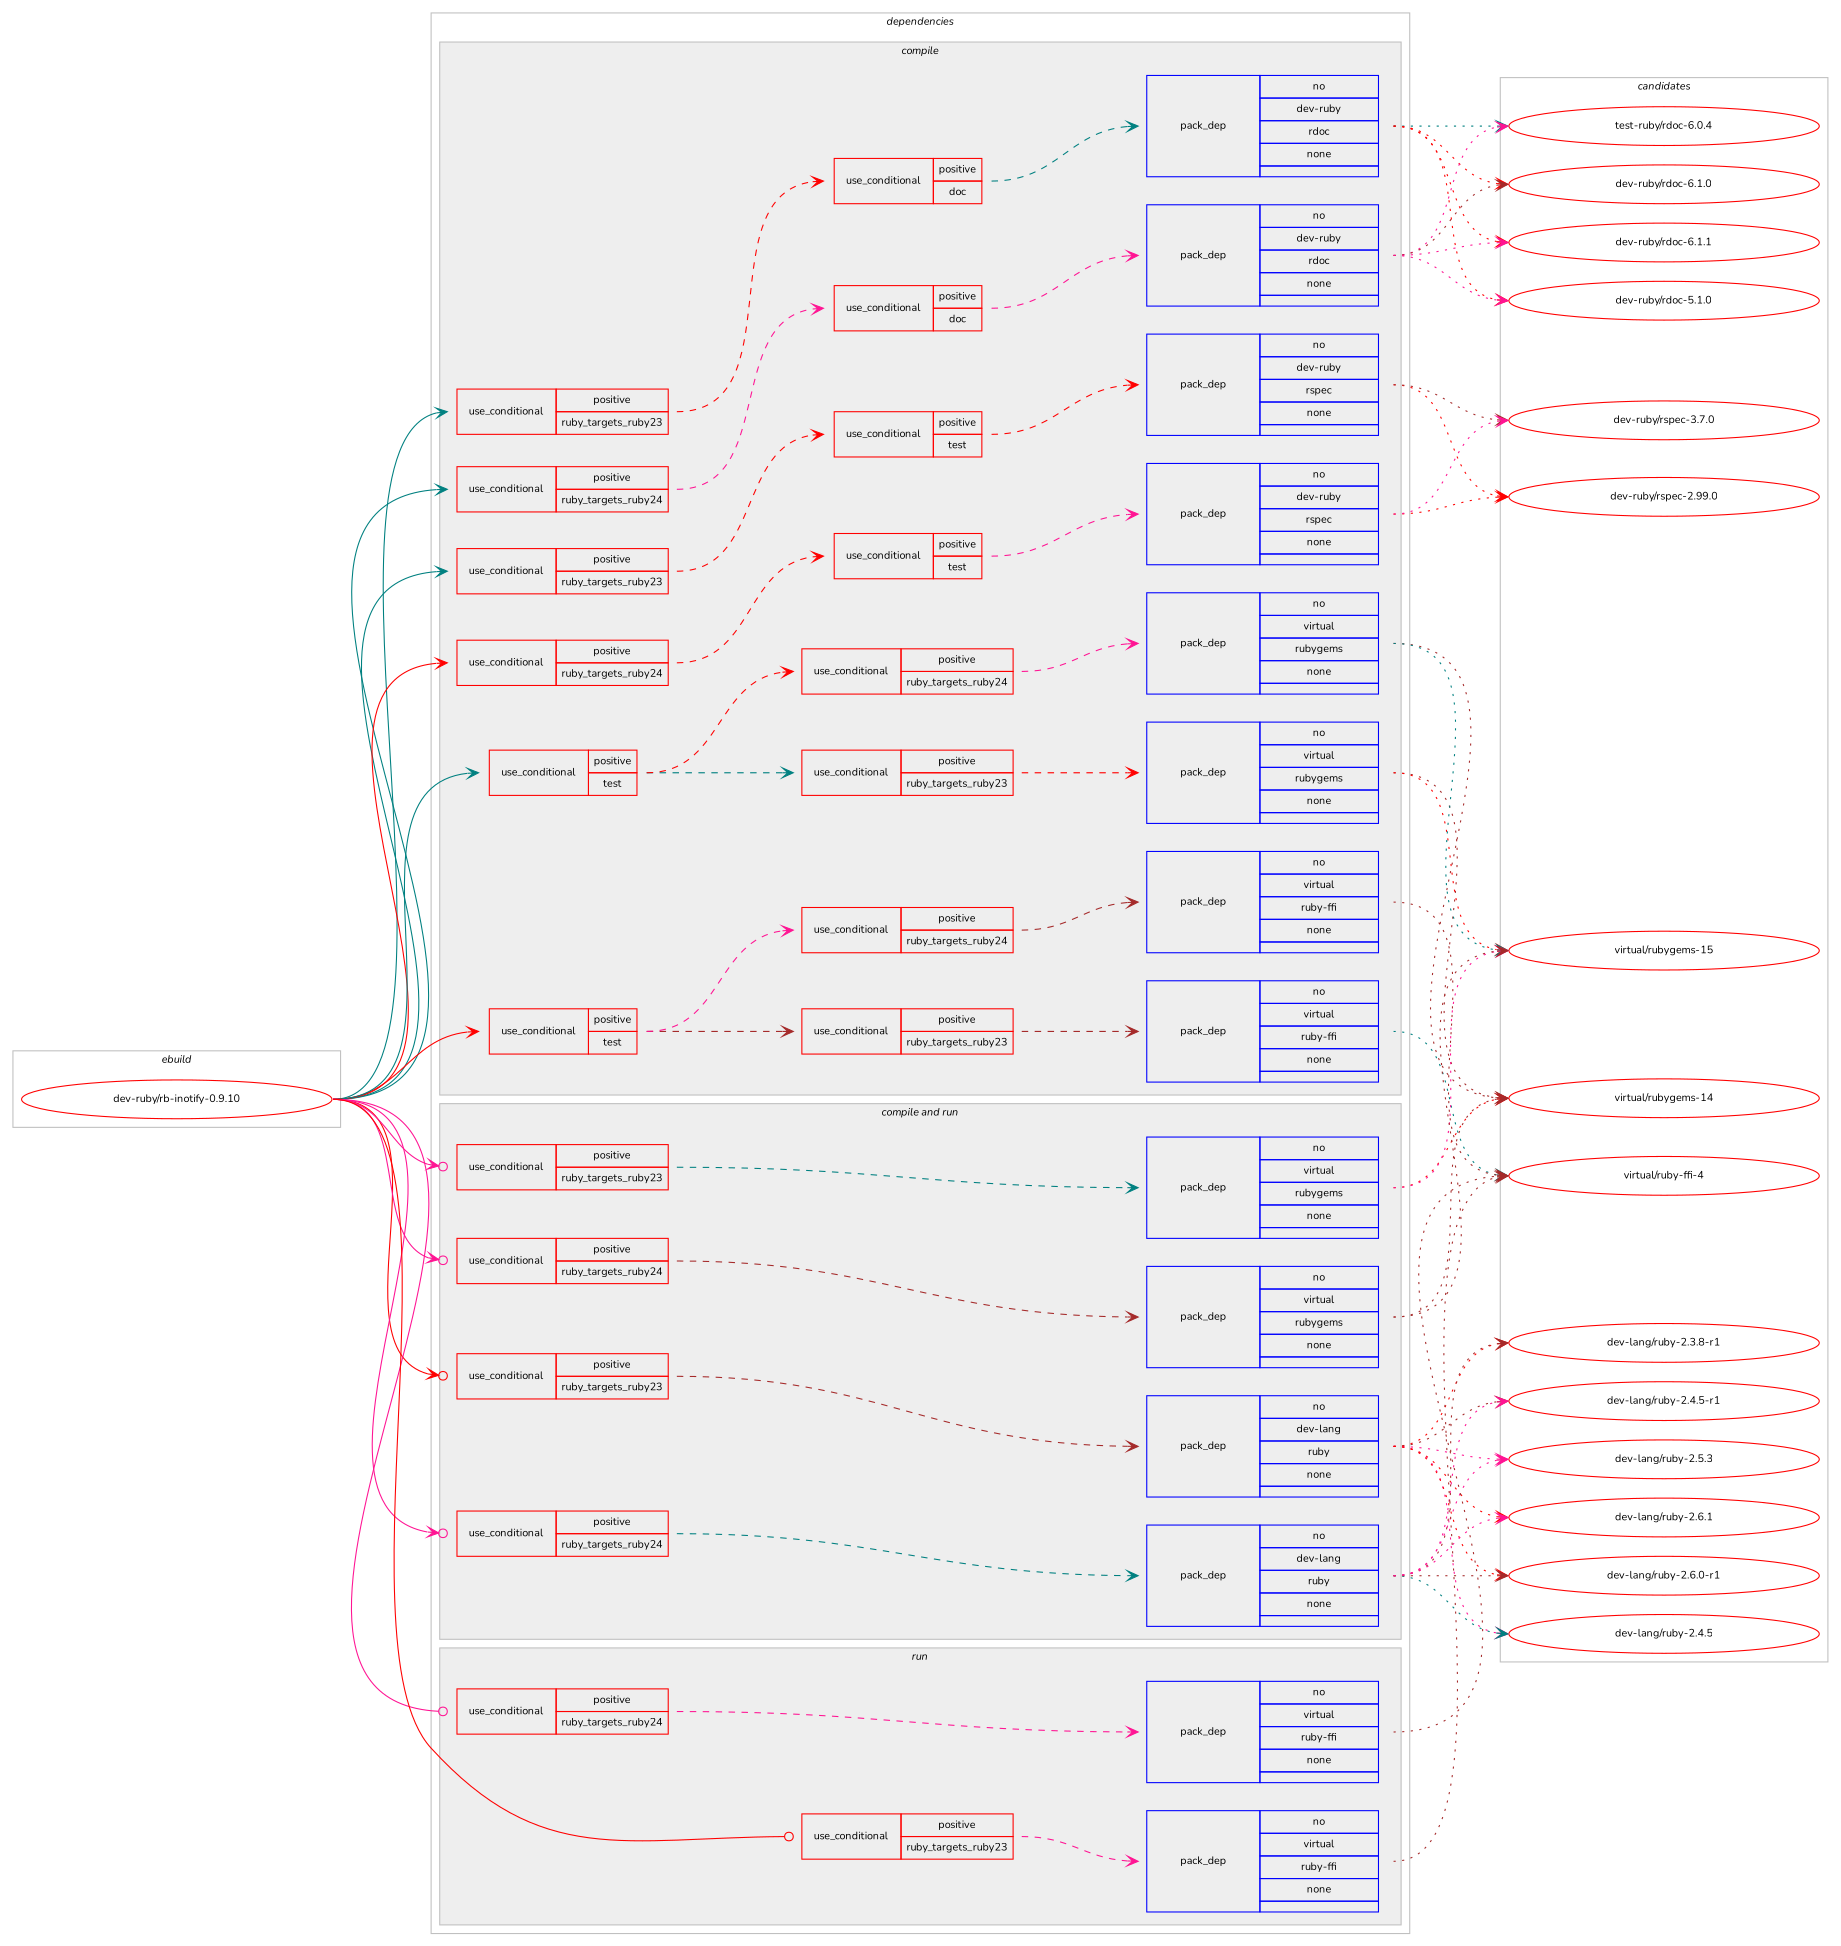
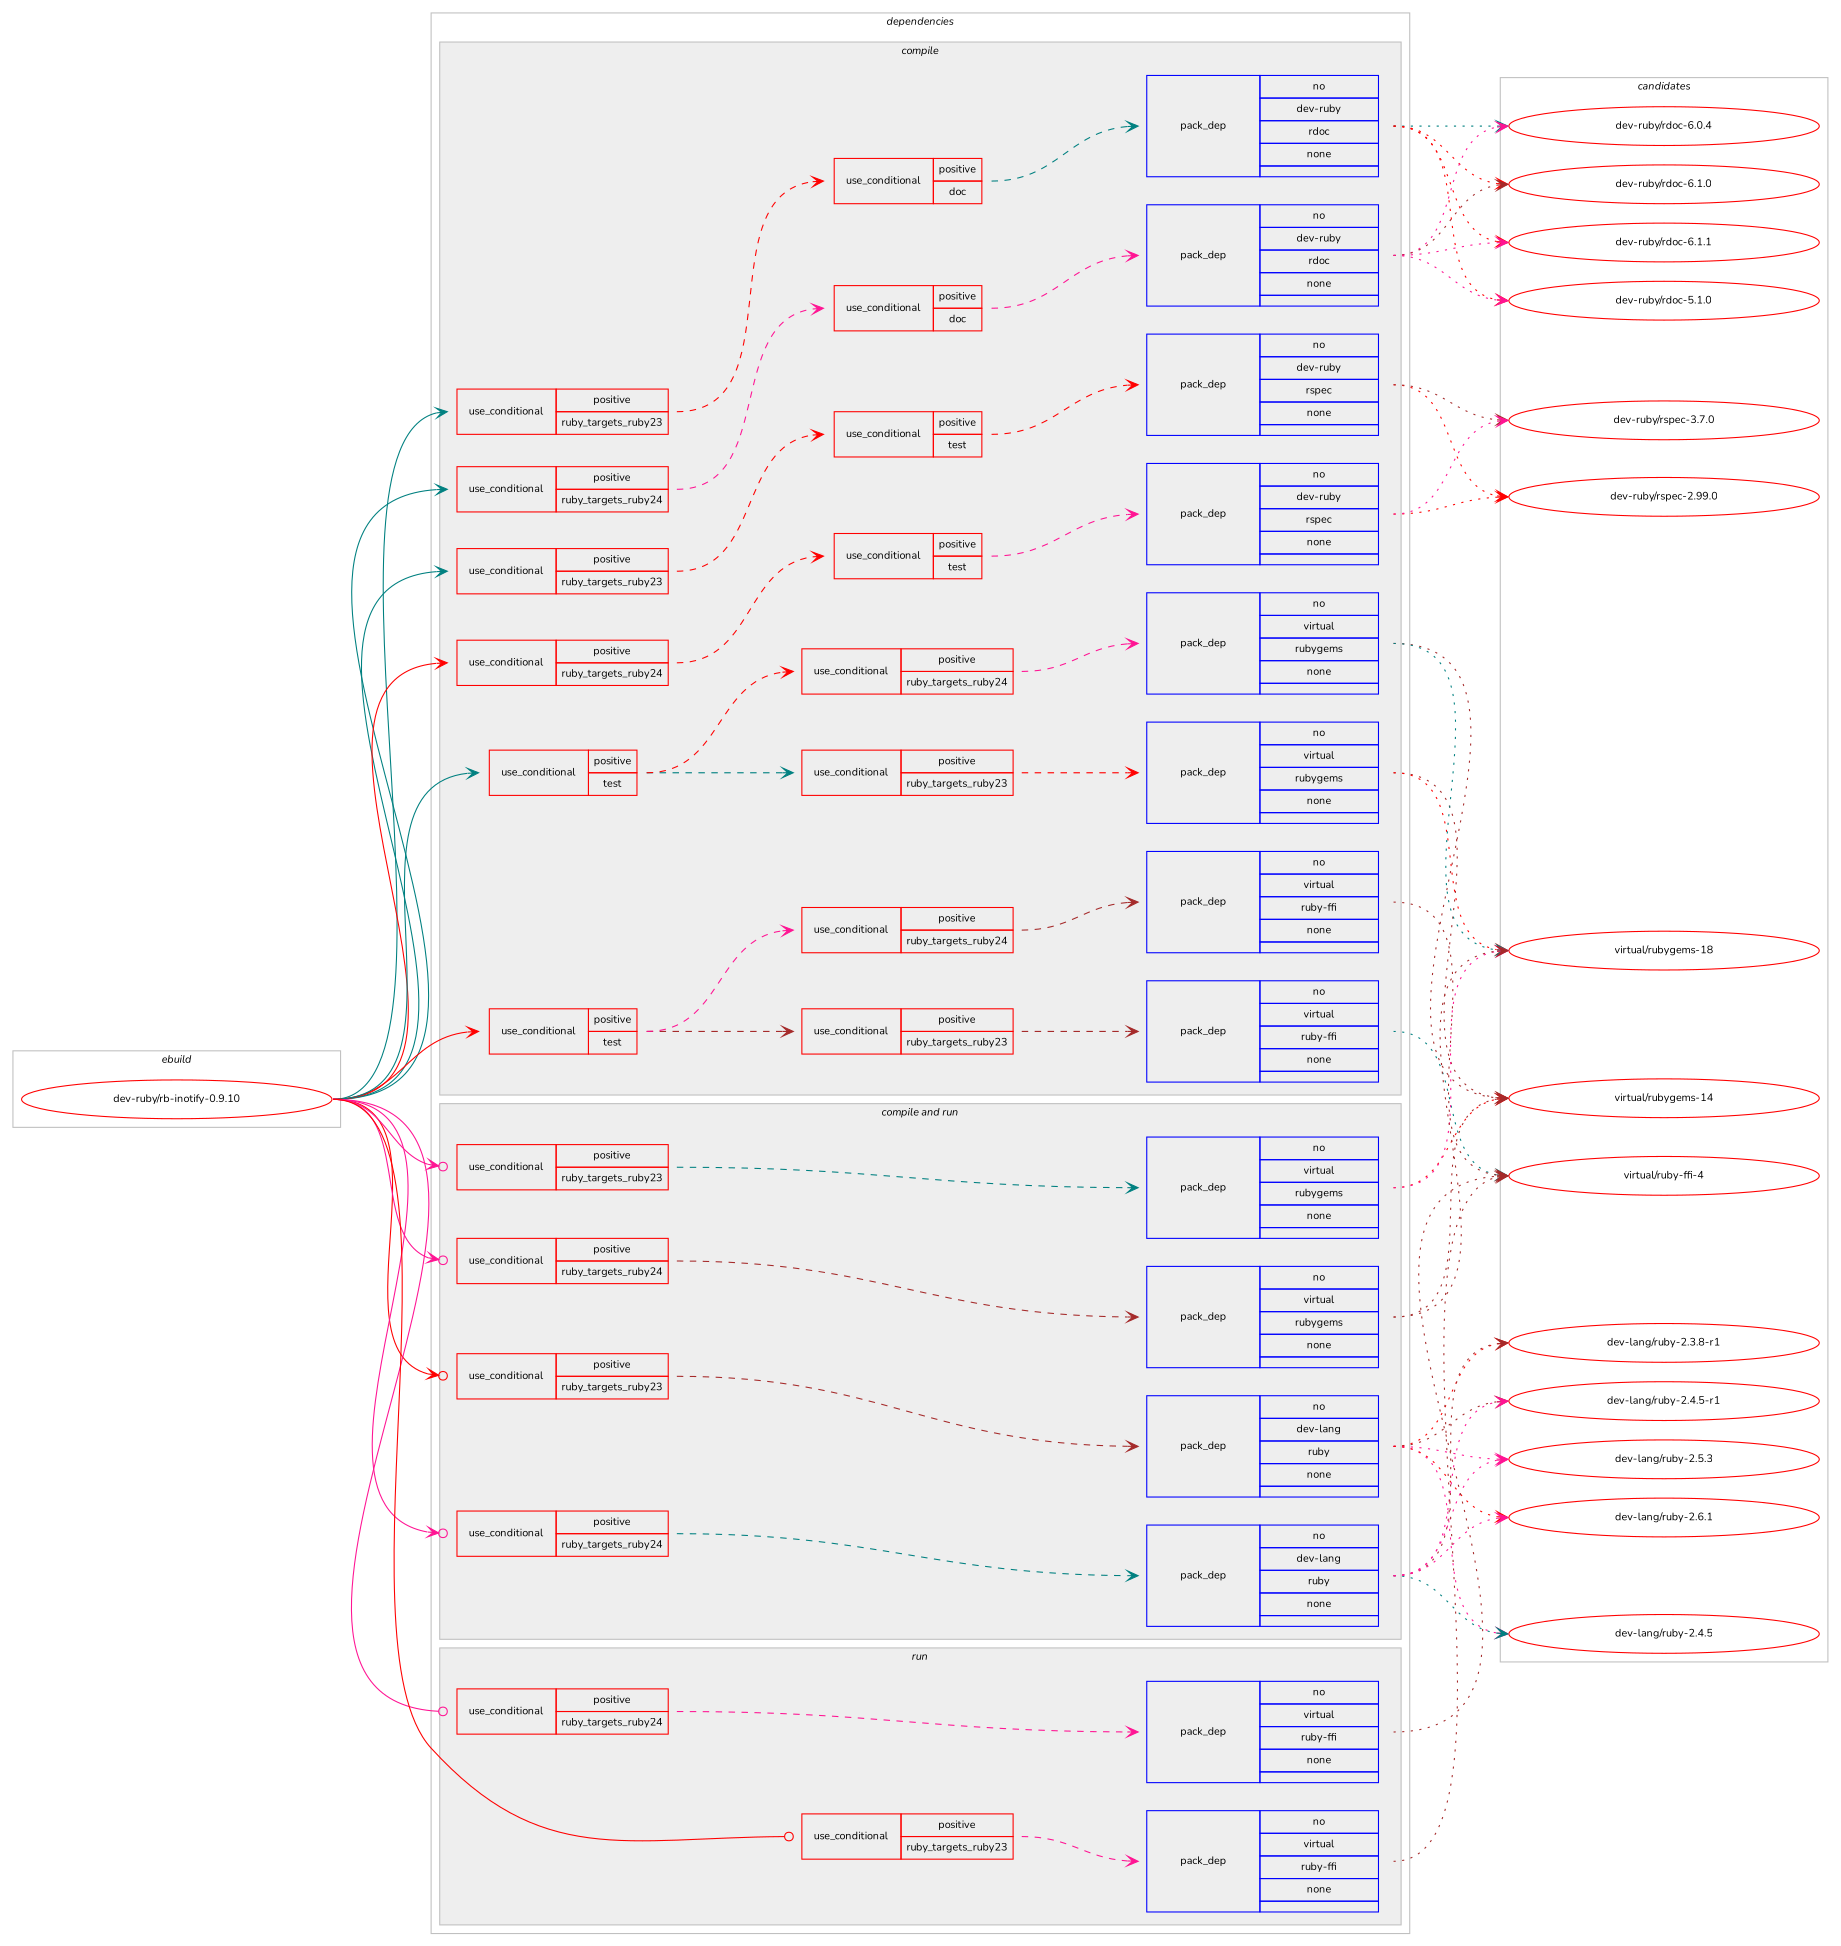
(1664, 126) -> (1664, 126)
(1664, 951) -> (1664, 951)
(1664, 1576) -> none
